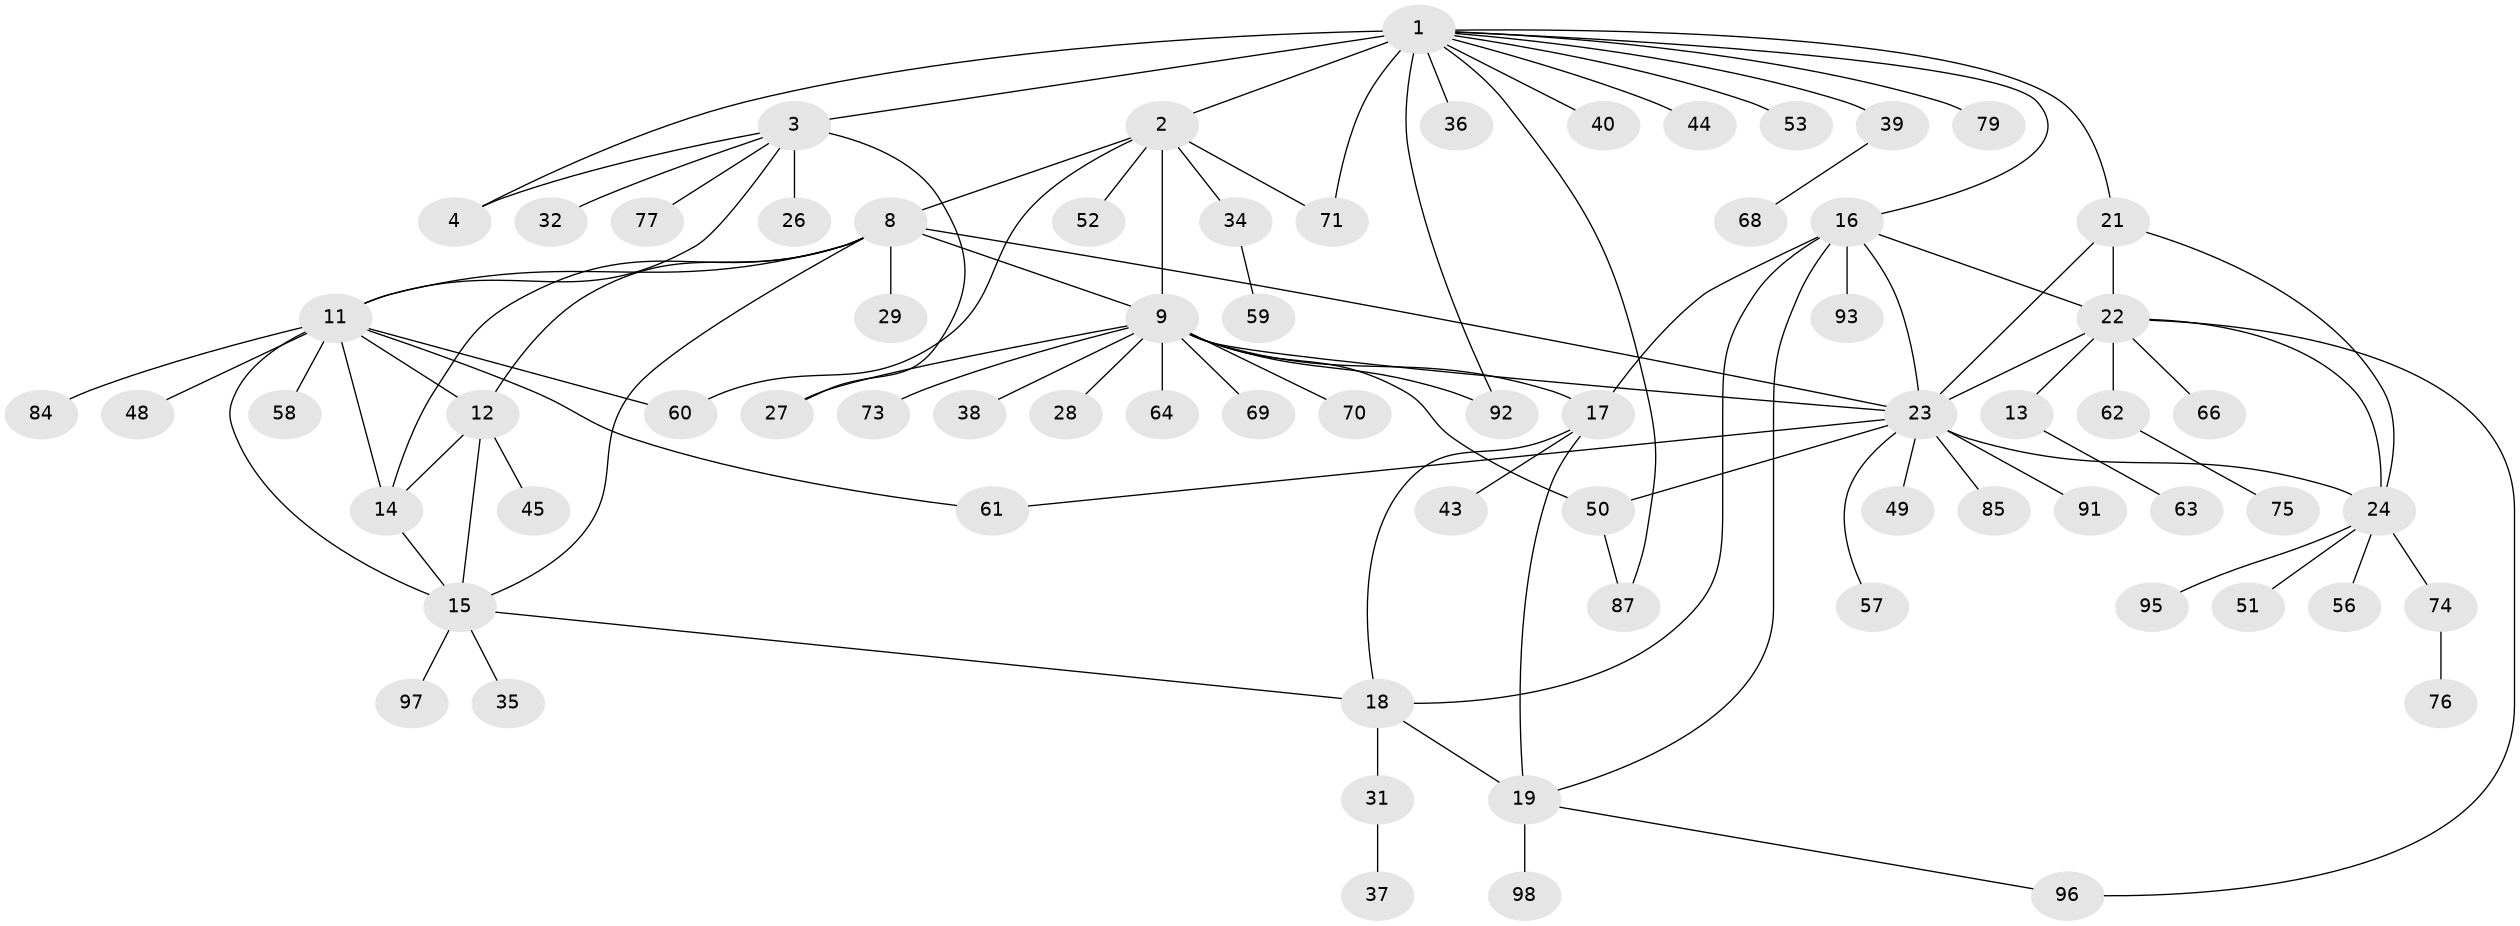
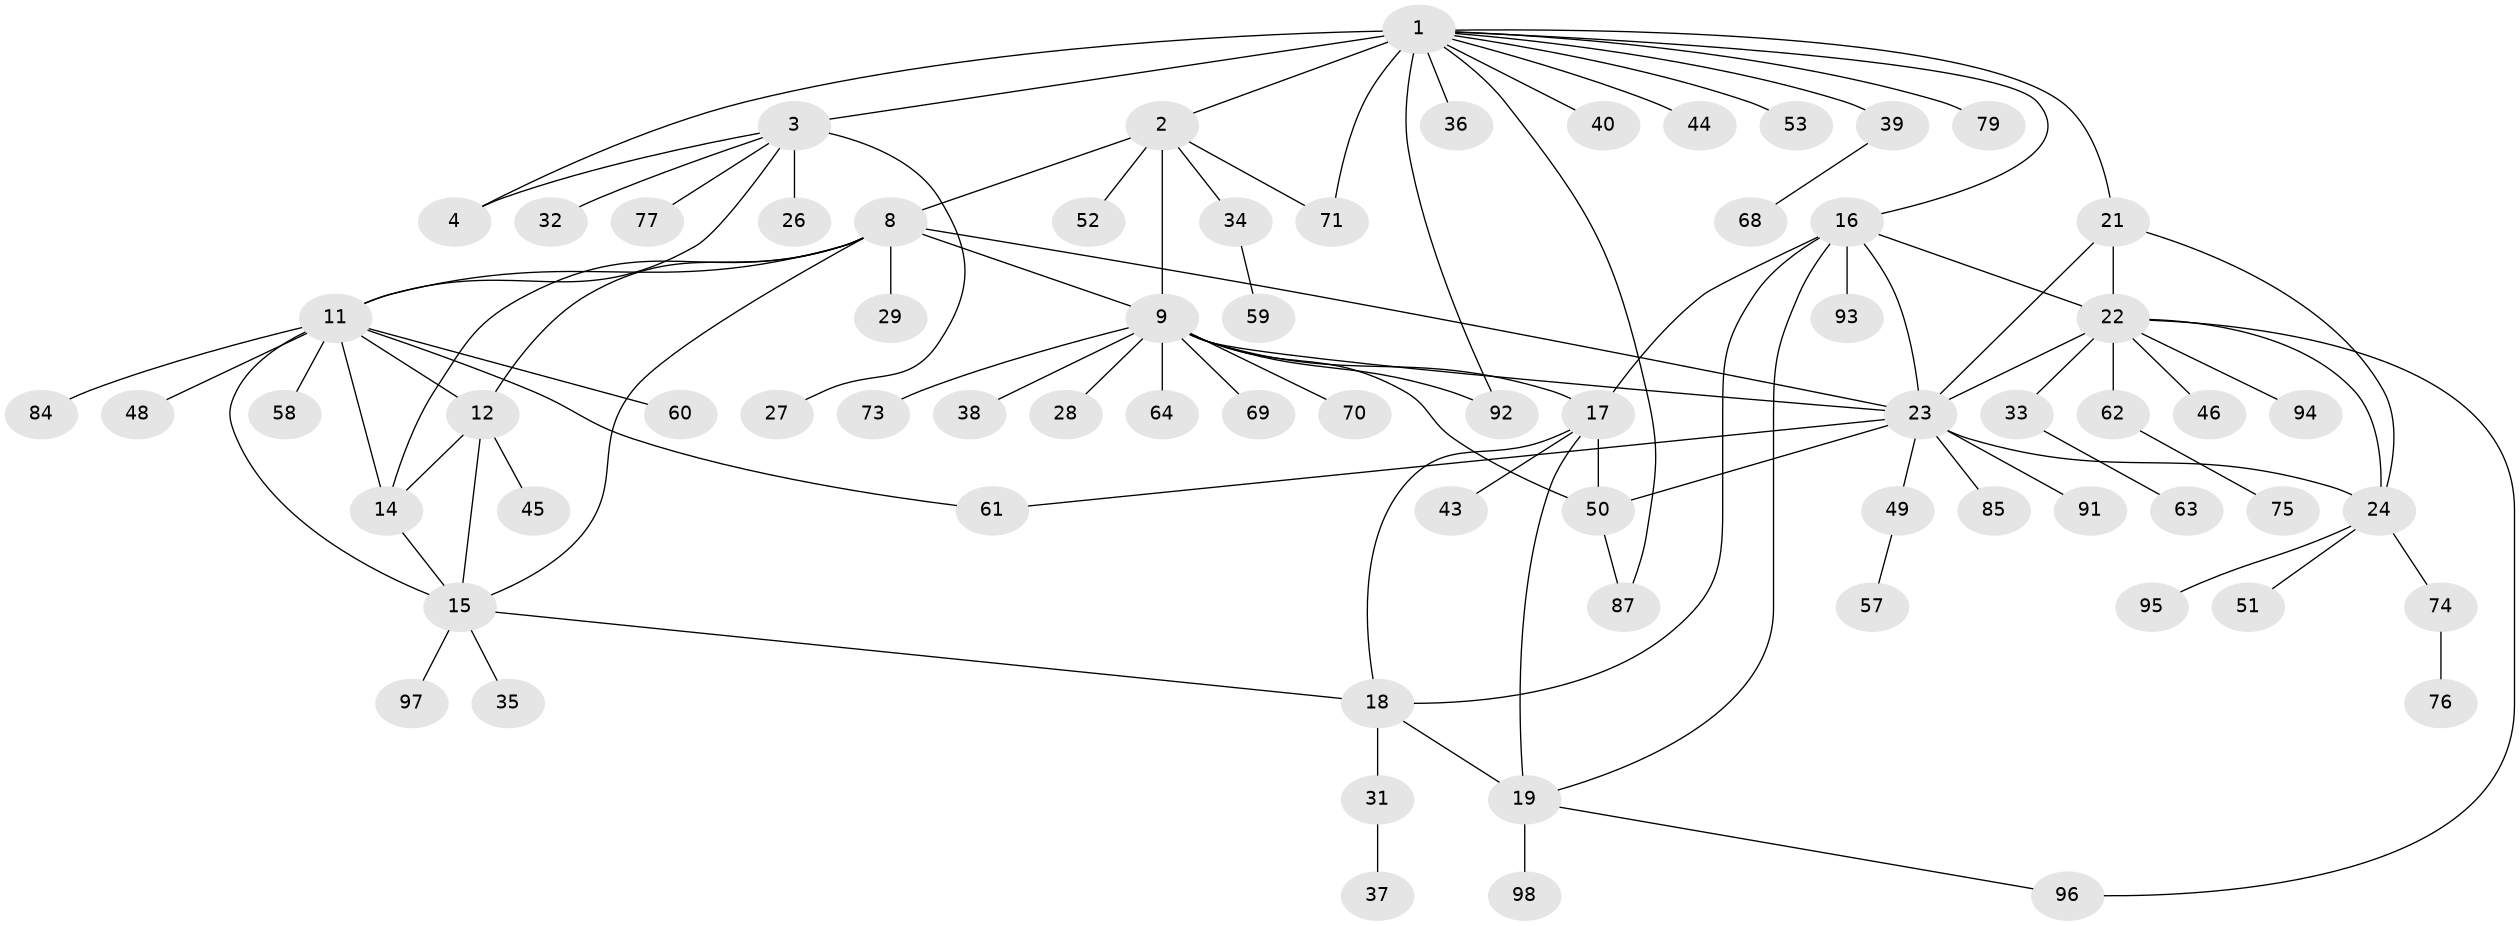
(958, 327) -> none
(965, 357) -> none
(2017, 415) -> (2017, 415)
(2210, 415) -> (2210, 415)
none -> (2306, 415)
none -> (1598, 463)
(1846, 501) -> (1885, 559)
(2345, 607) -> none
